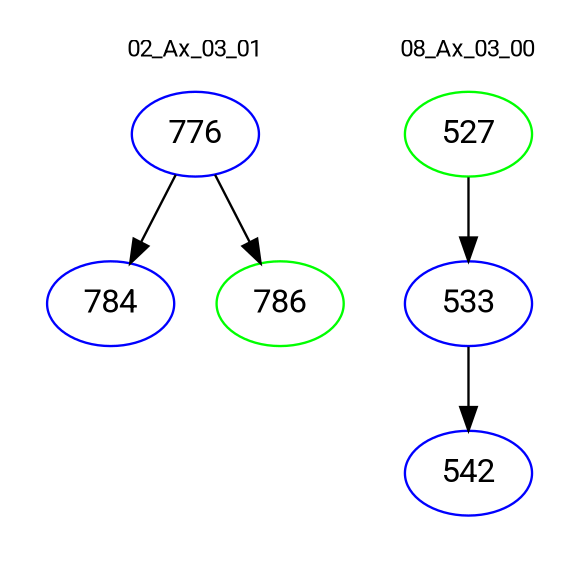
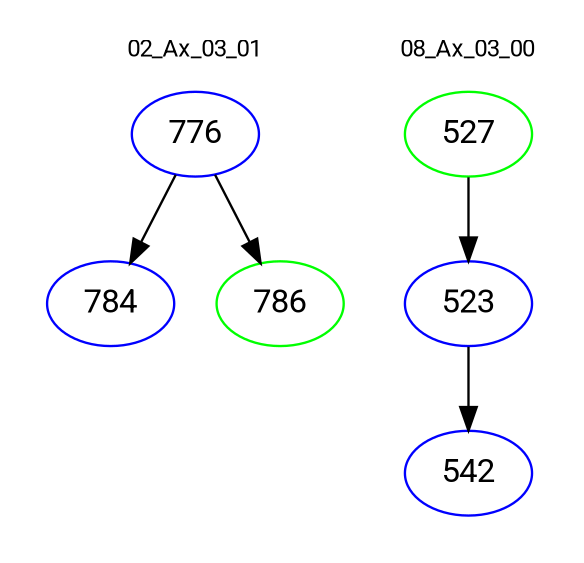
(468, 304) -> (468, 304)
